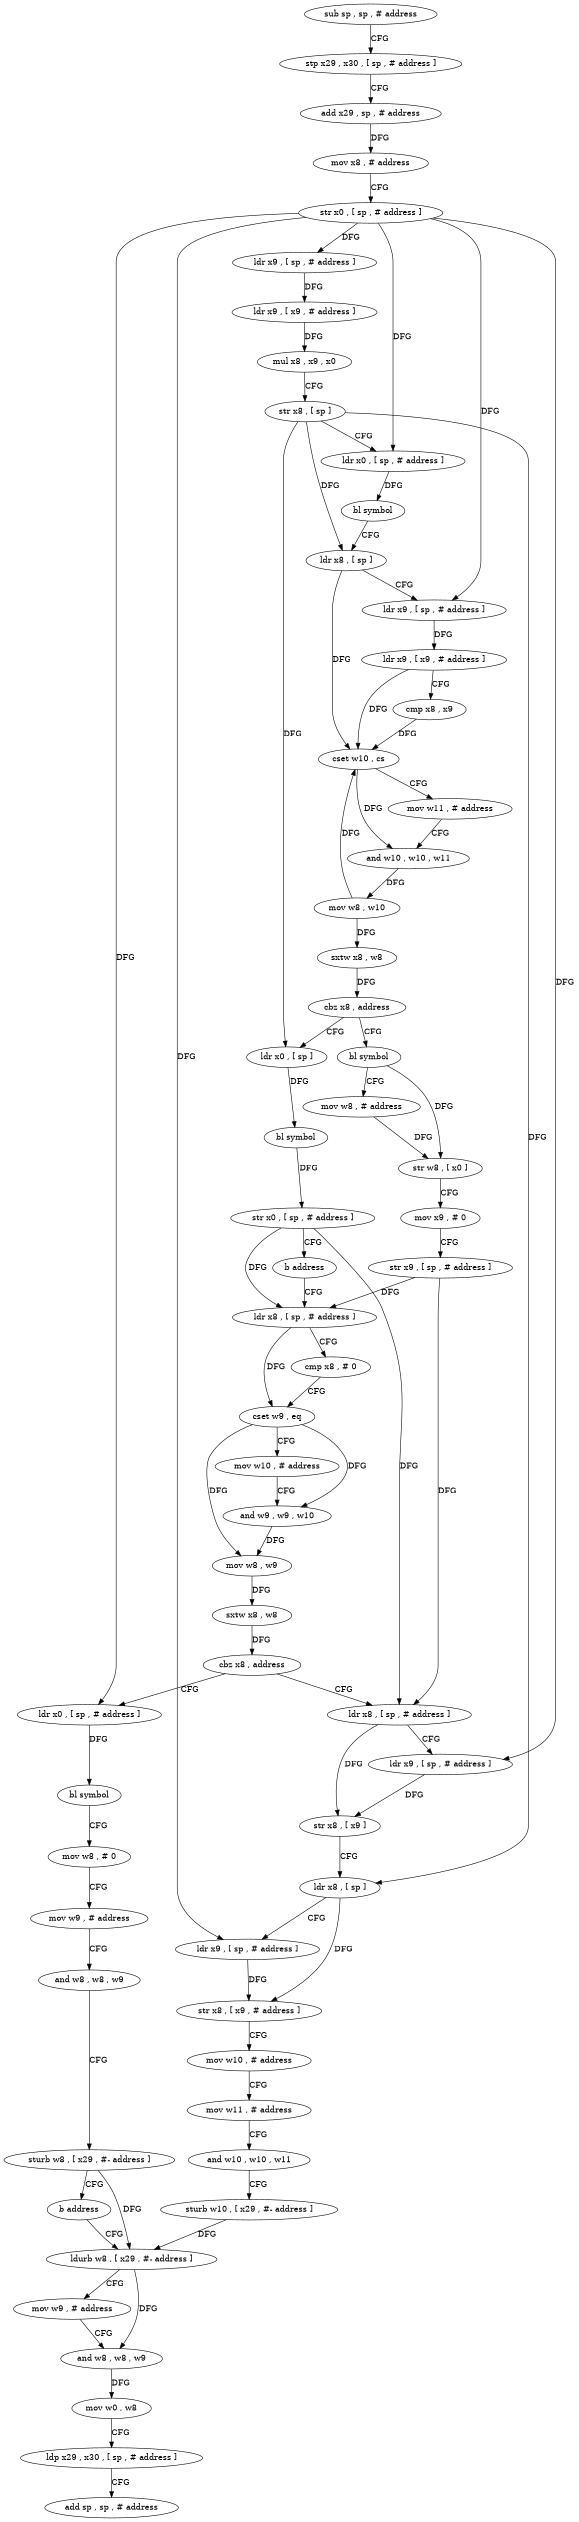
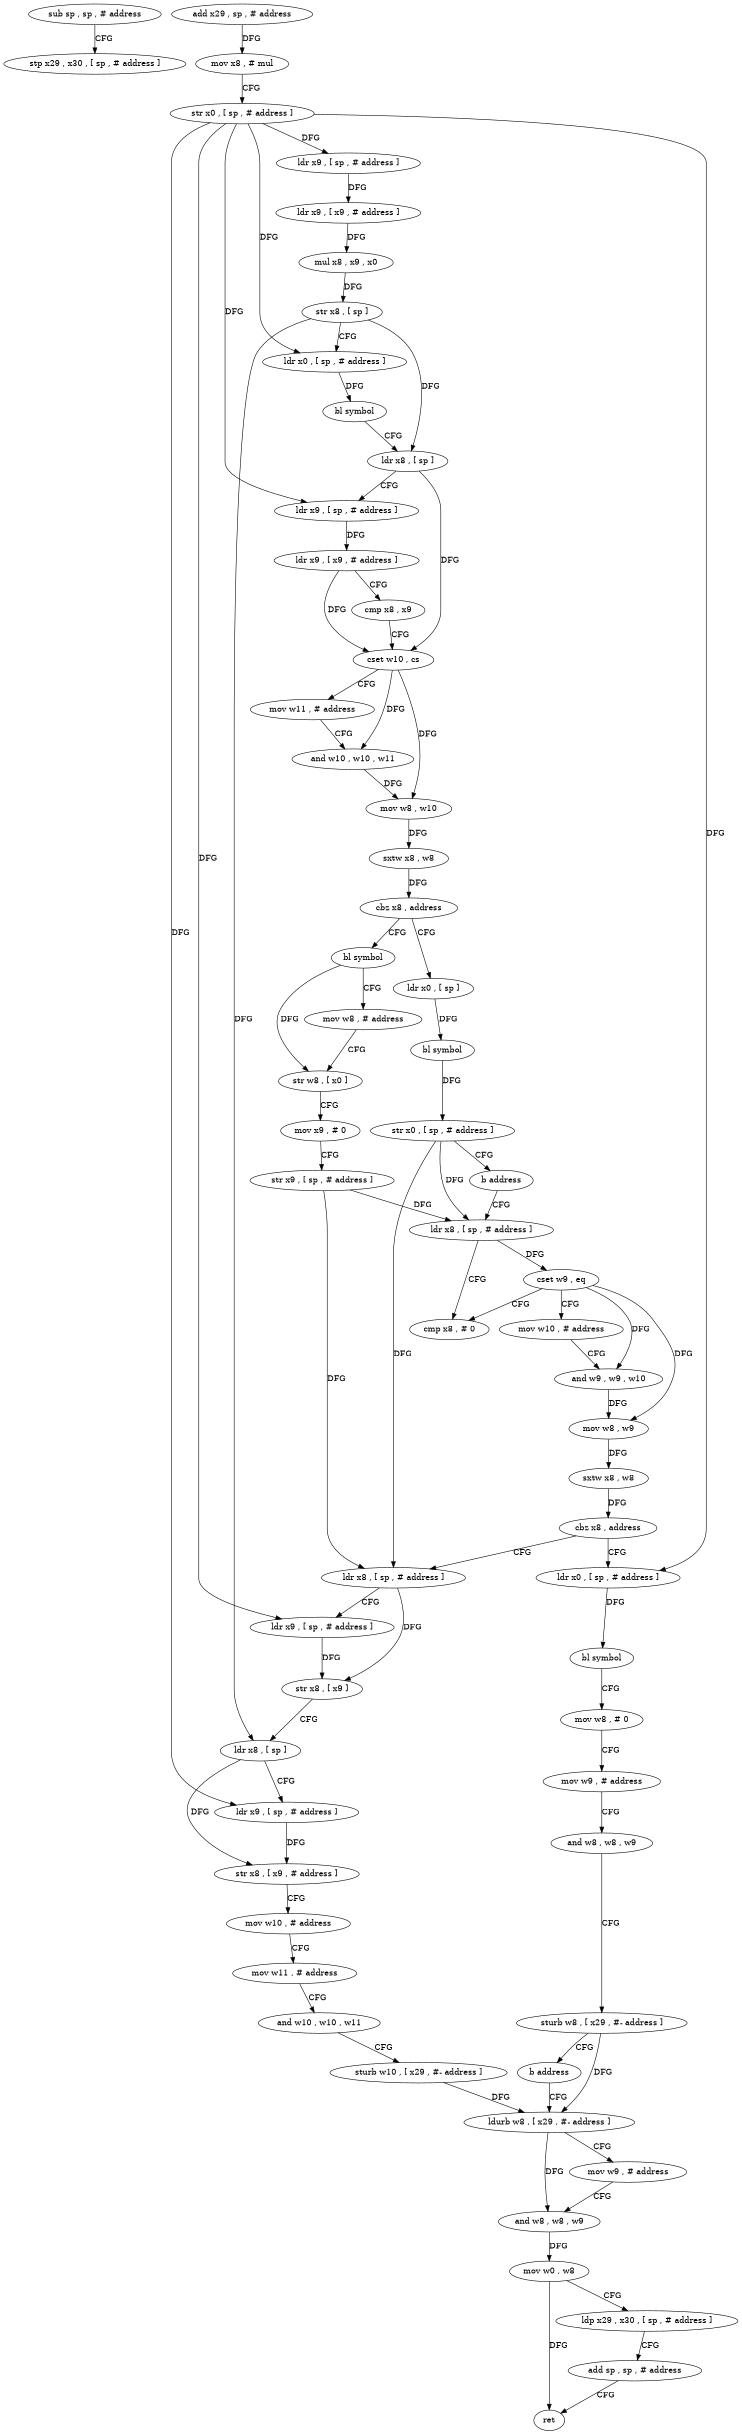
(371, 86) -> none
(371, 163) -> (242, 64)
(314, 387) -> (353, 287)
(283, 730) -> none
(408, 734) -> (400, 635)
(341, 837) -> (417, 730)
(424, 1138) -> (357, 1050)
(306, 1390) -> (508, 1303)
none -> (549, 2420)
